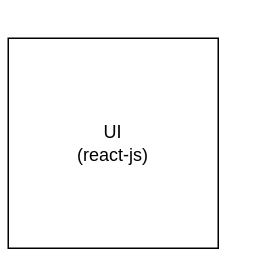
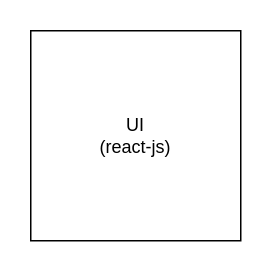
(113, 143) -> (136, 136)
